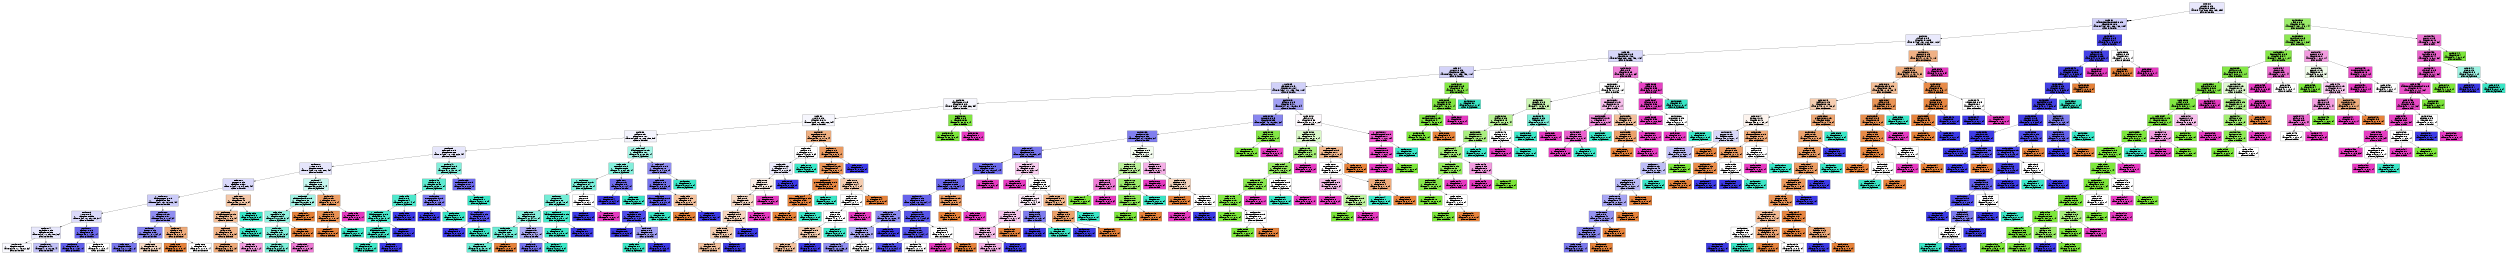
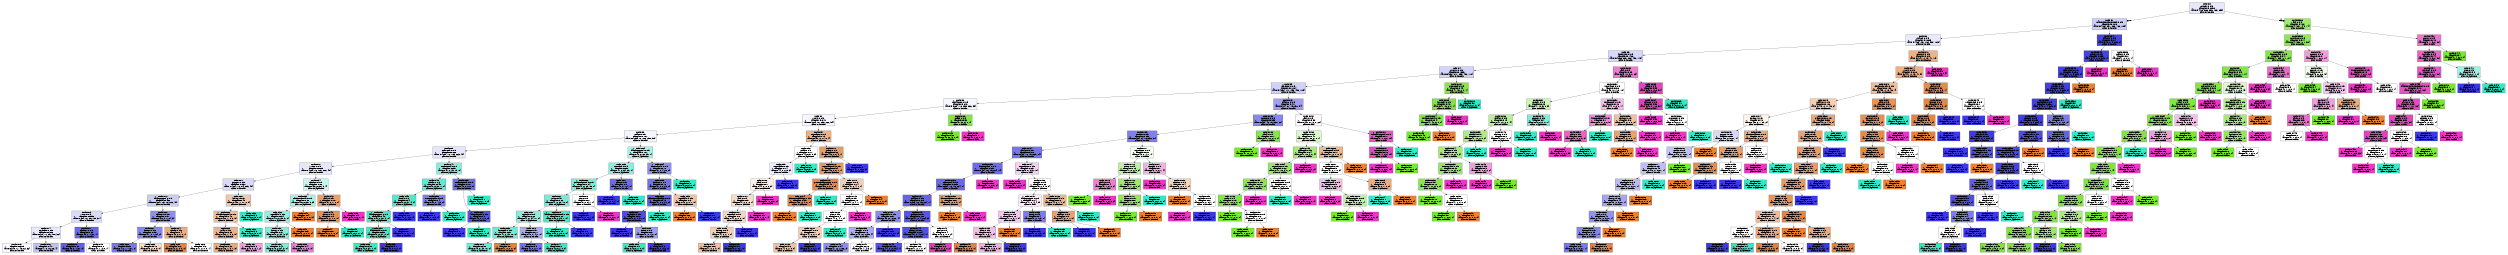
none -> (2254, 16)
(2116, 48) -> none
(1647, 155) -> (1647, 155)
(479, 207) -> (464, 201)
